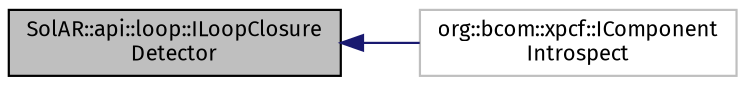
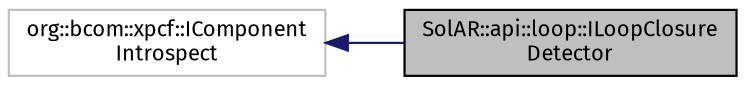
(391, 43) -> (376, 43)
